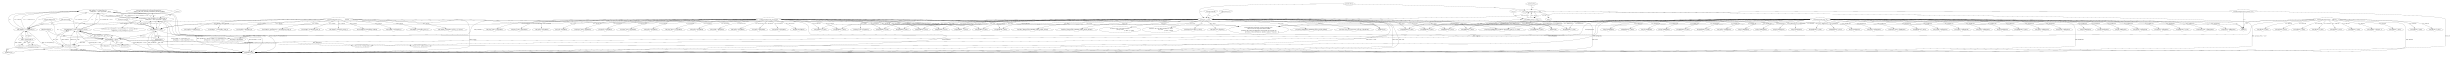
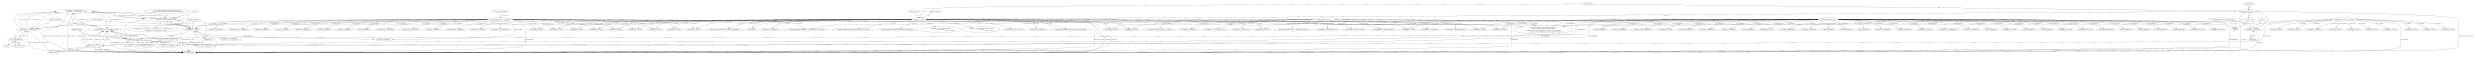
(631, 21) -> (501, 15)
